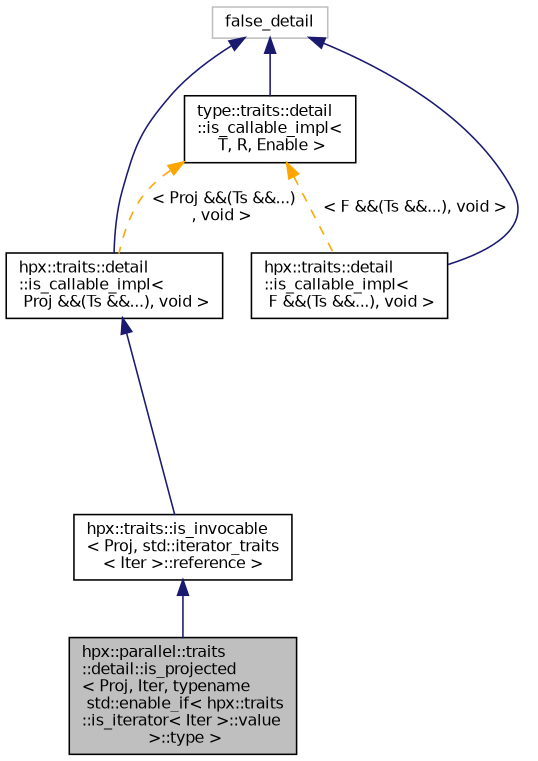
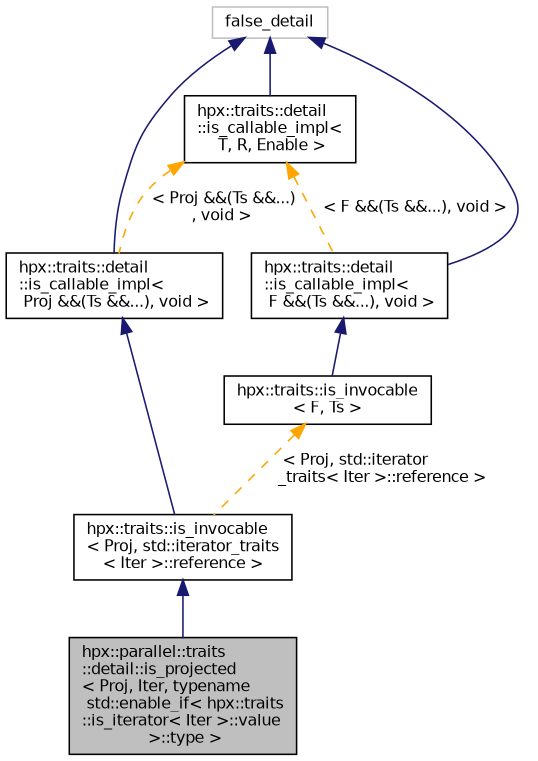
(270, 129) -> (270, 129)
none -> (328, 400)
